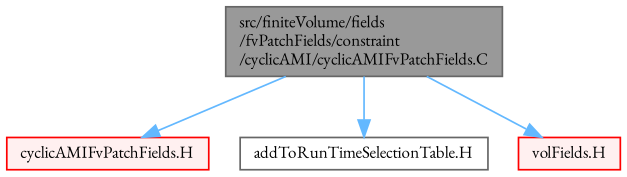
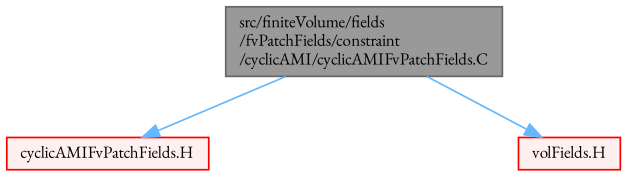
(364, 154) -> none
